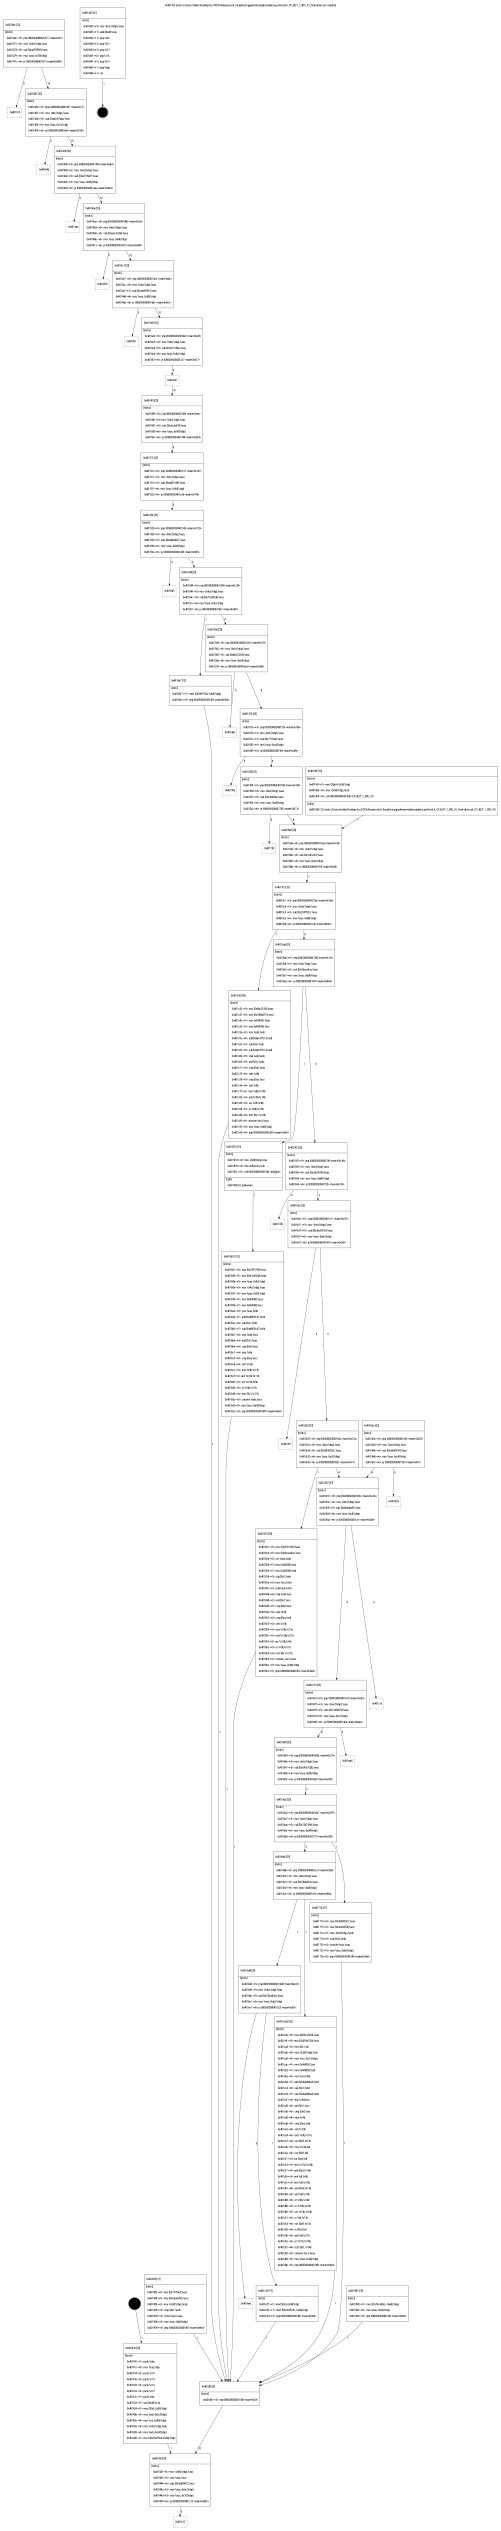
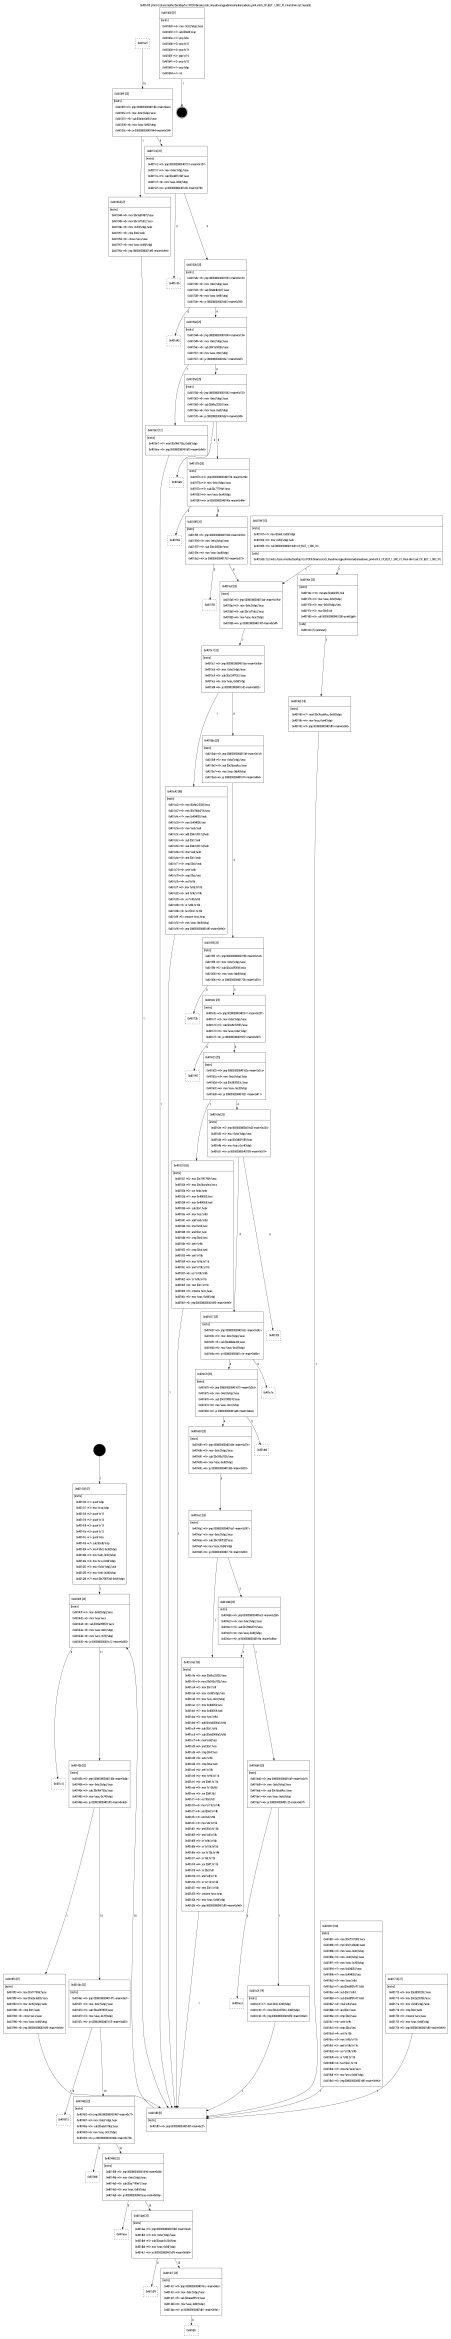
none -> (139, 227)
none -> (174, 284)
(172, 342) -> none
none -> (328, 605)
(253, 1166) -> none
(337, 1472) -> (237, 1104)
none -> (100, 1784)
(343, 1870) -> (214, 1606)
